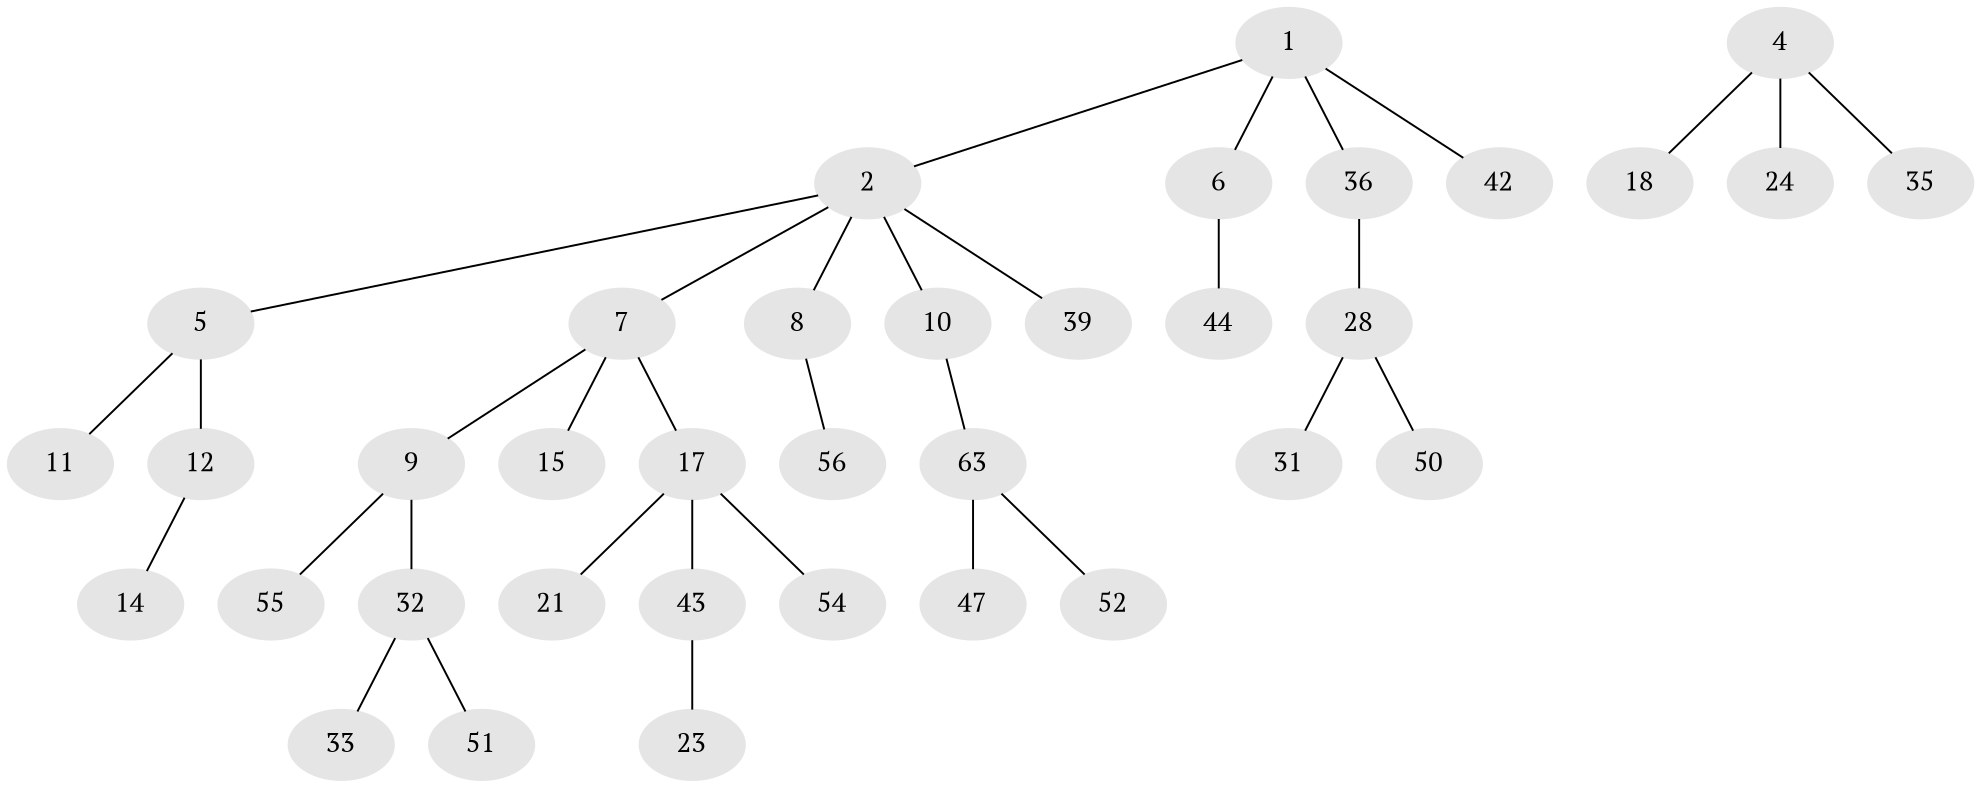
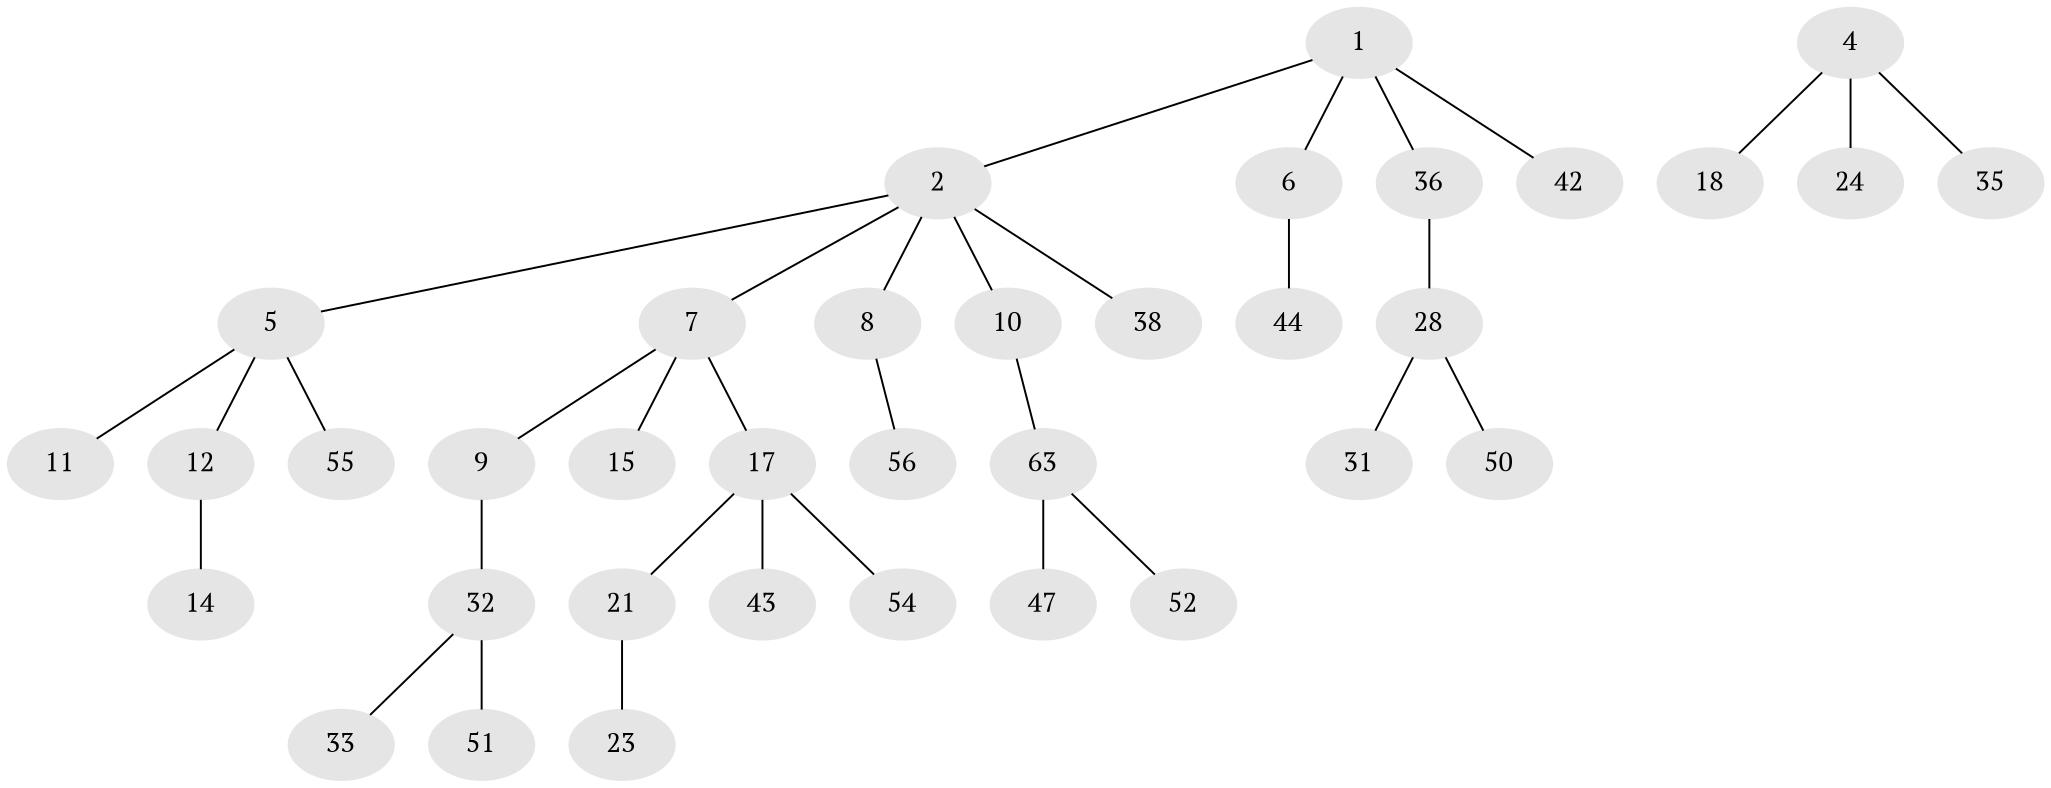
(1078, 324) -> (1149, 324)
(341, 534) -> (306, 394)
(692, 675) -> (622, 675)
